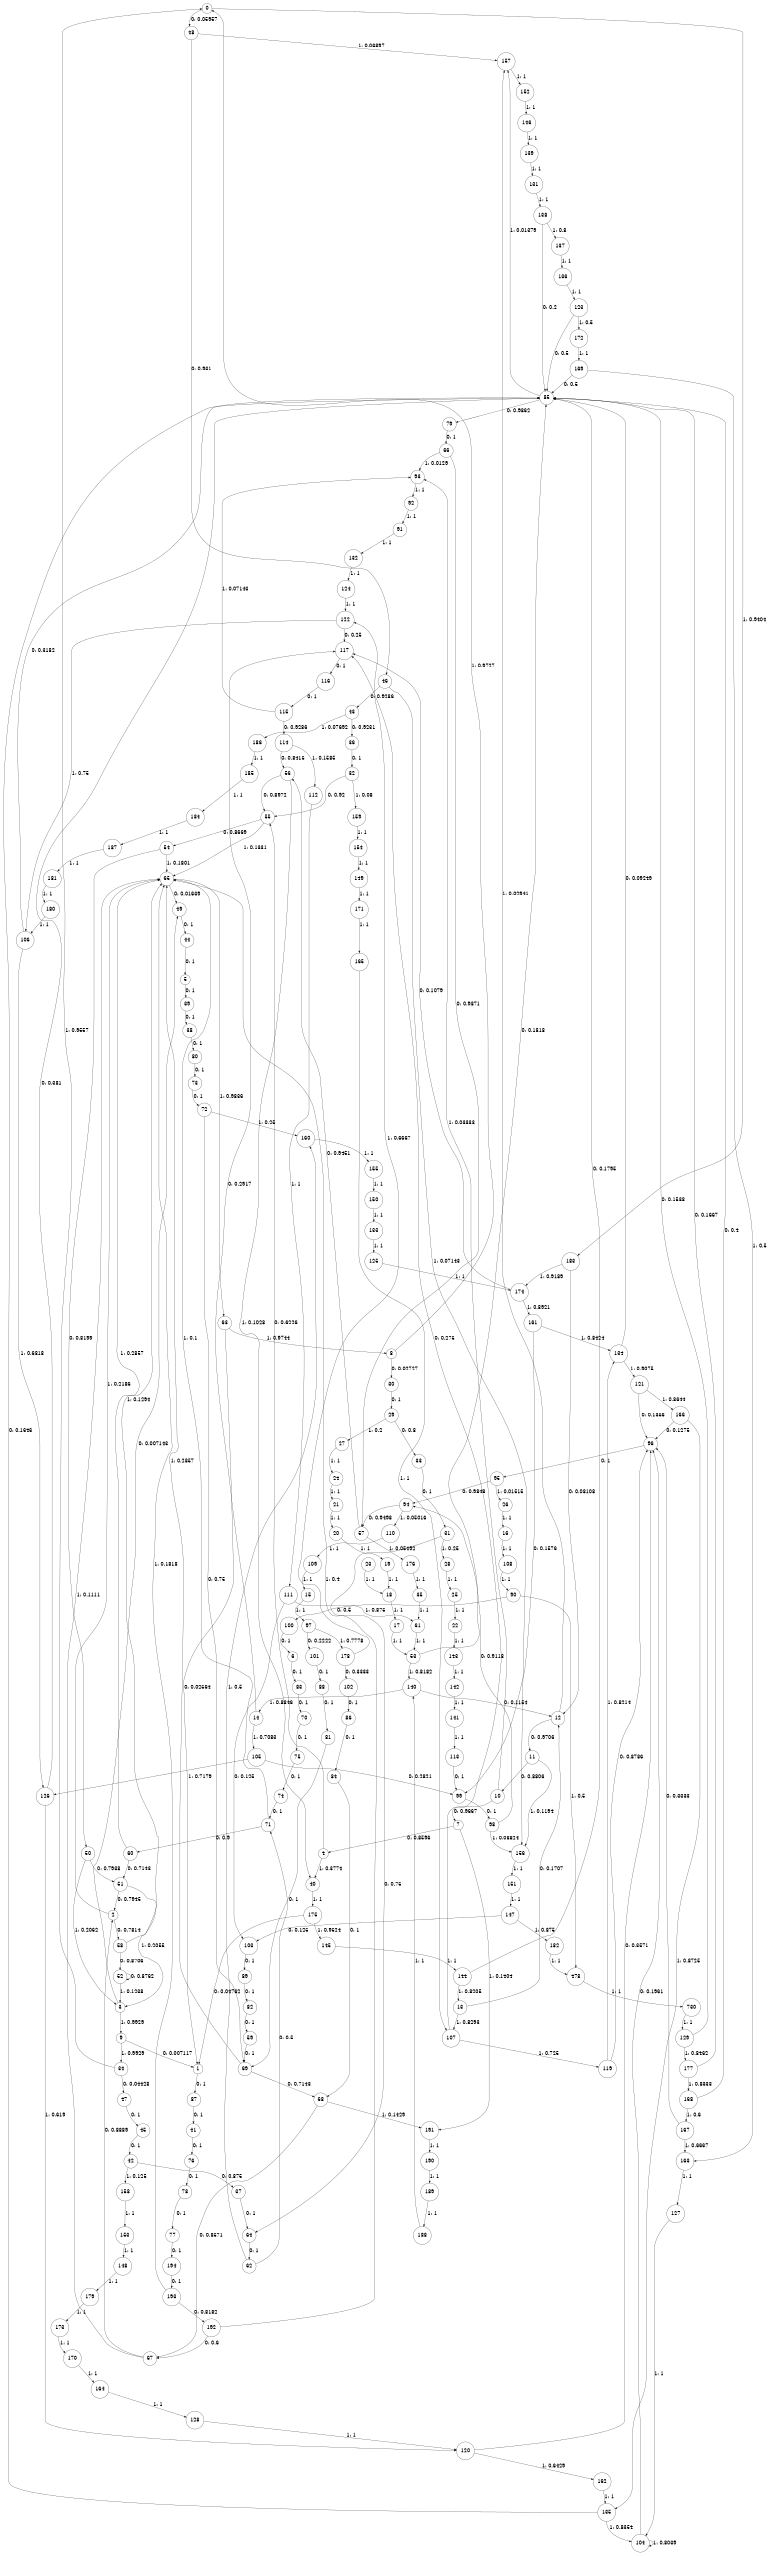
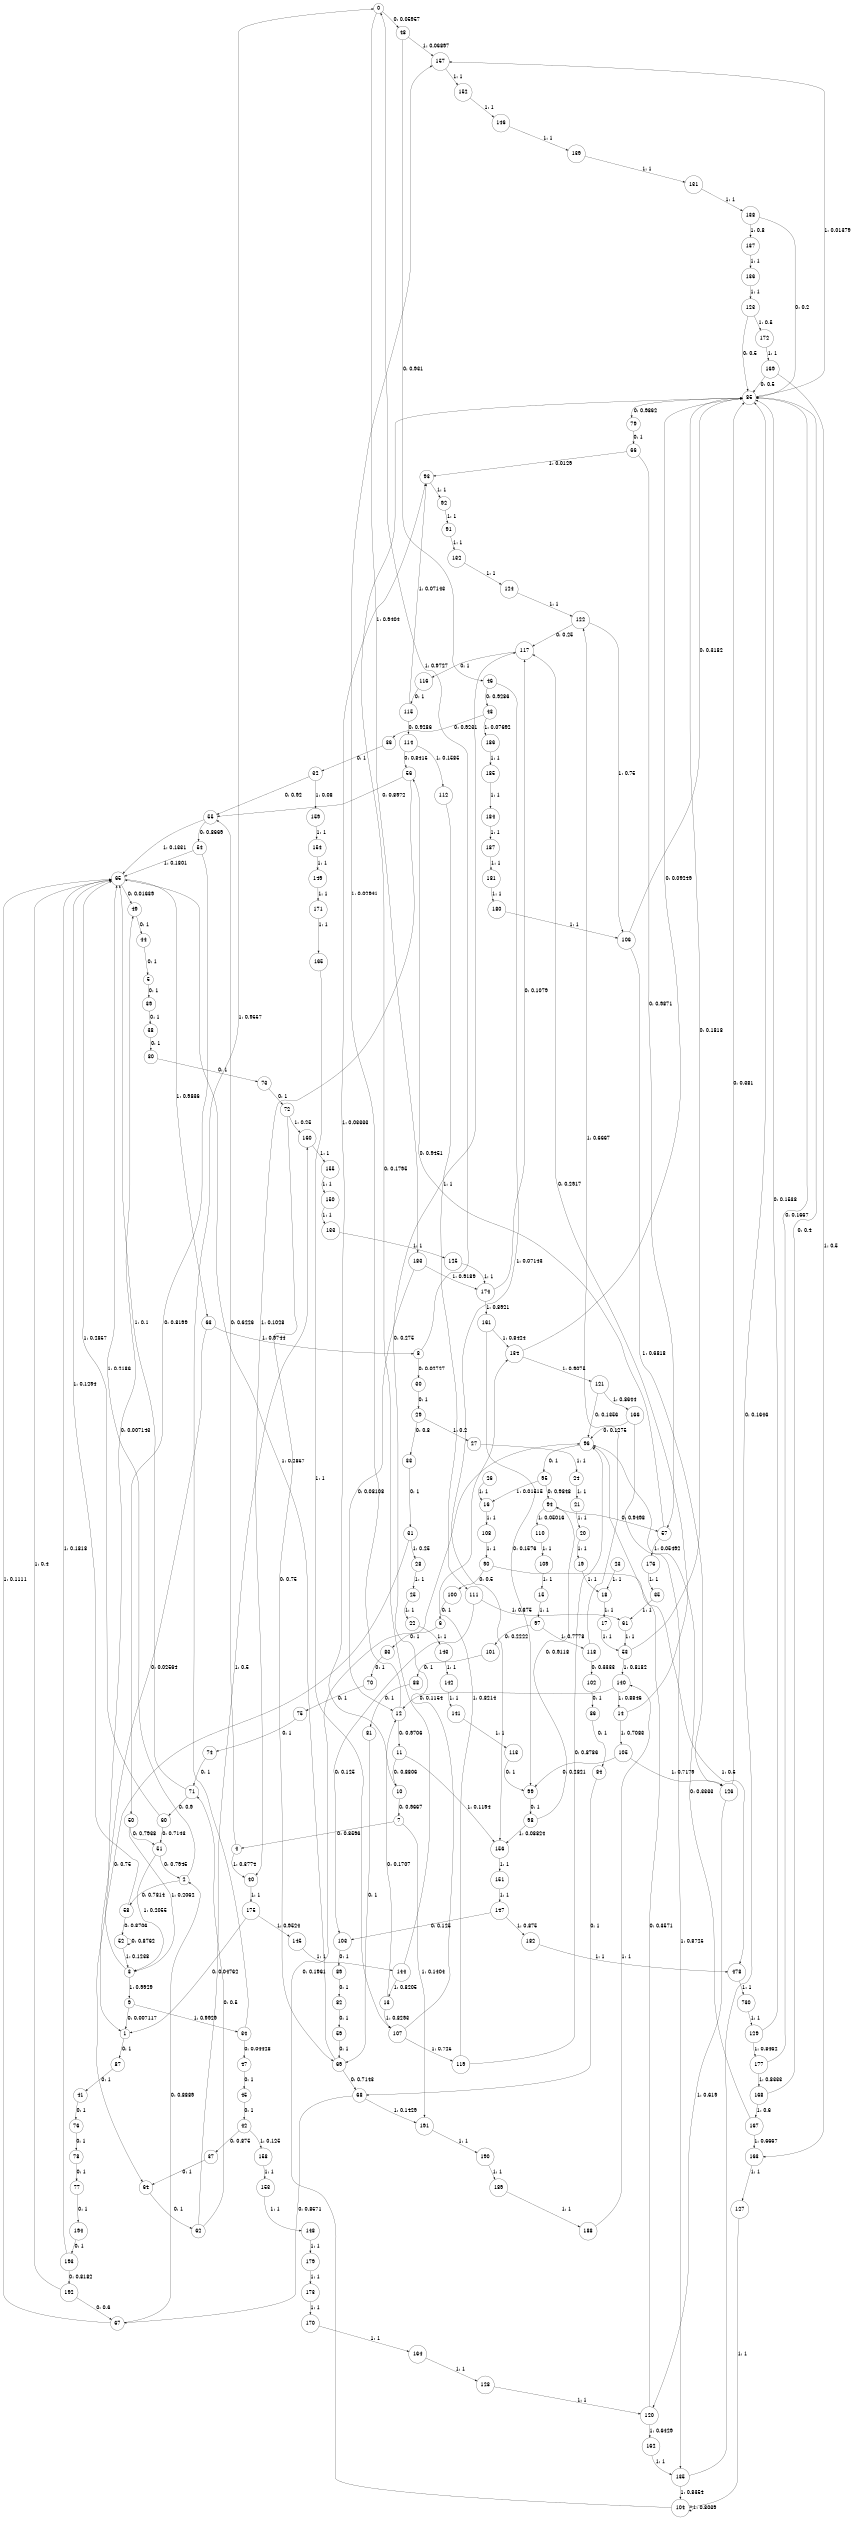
(496, 1492) -> (516, 1489)
(345, 1657) -> (592, 1652)
